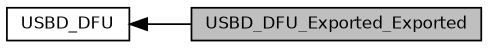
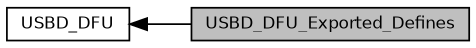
(336, 24) -> (330, 24)
